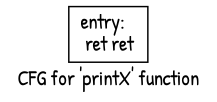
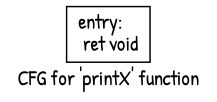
(108, 45) -> (108, 45)
